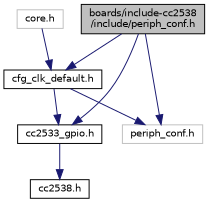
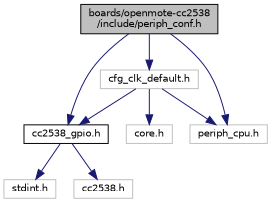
(143, 19) -> (149, 19)
(45, 44) -> (149, 102)
(53, 79) -> (149, 79)
(60, 134) -> (66, 134)
(163, 134) -> (229, 134)
none -> (30, 189)
(60, 189) -> (103, 189)
